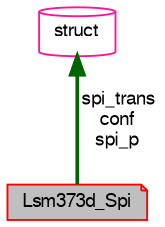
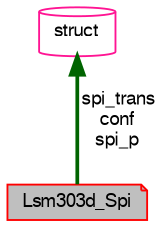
(77, 202) -> (77, 202)
